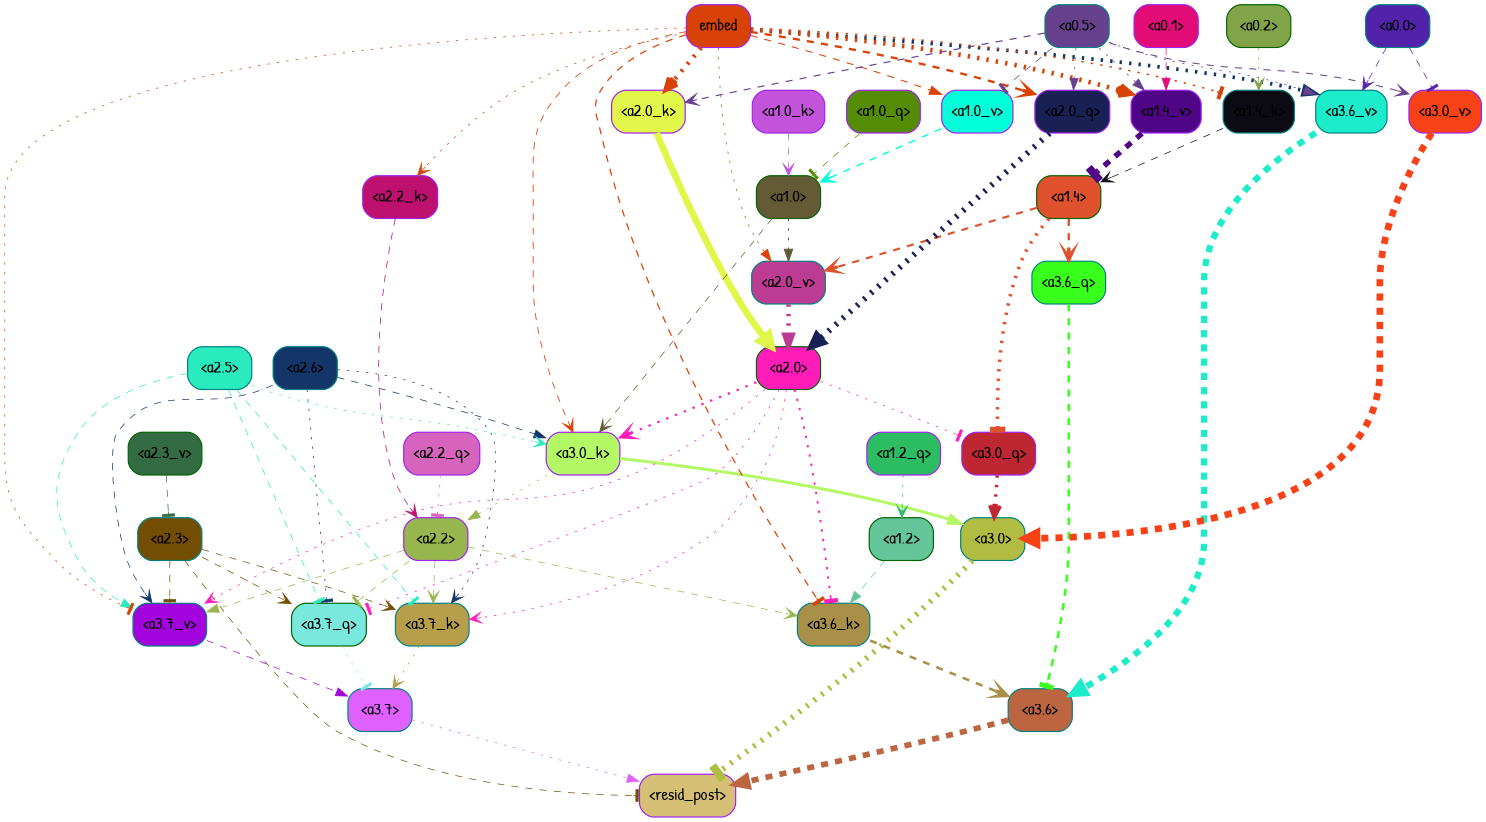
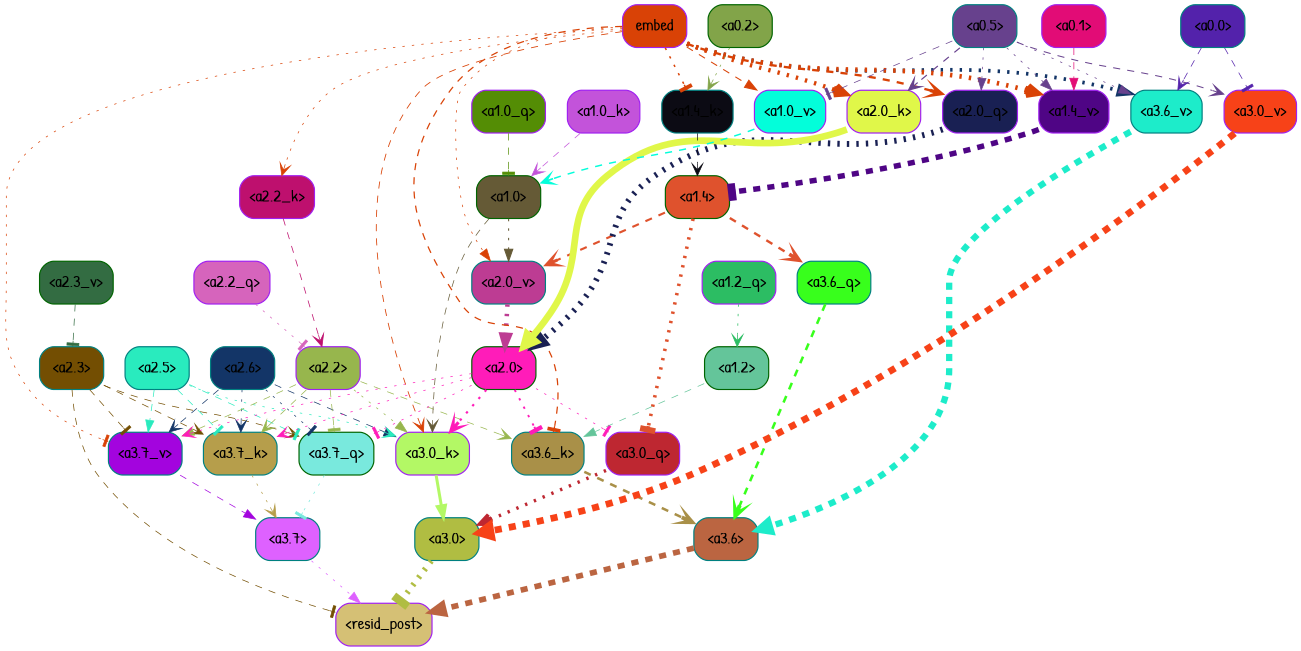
(518, 492) -> (380, 411)
(1069, 494) -> (782, 405)
